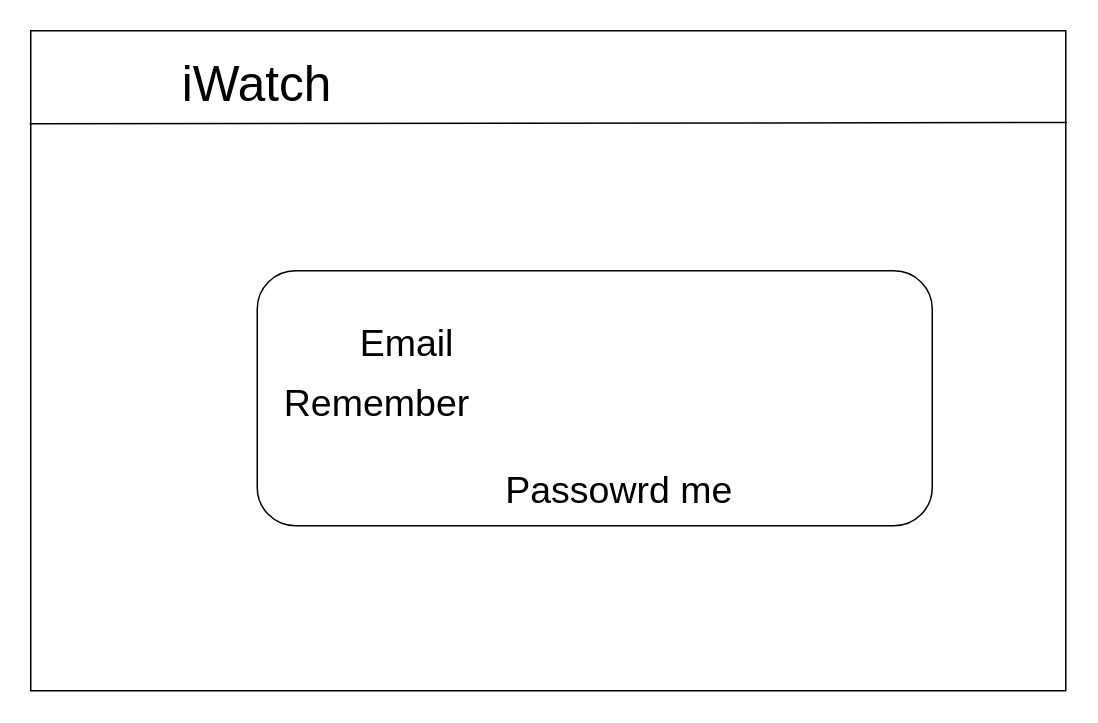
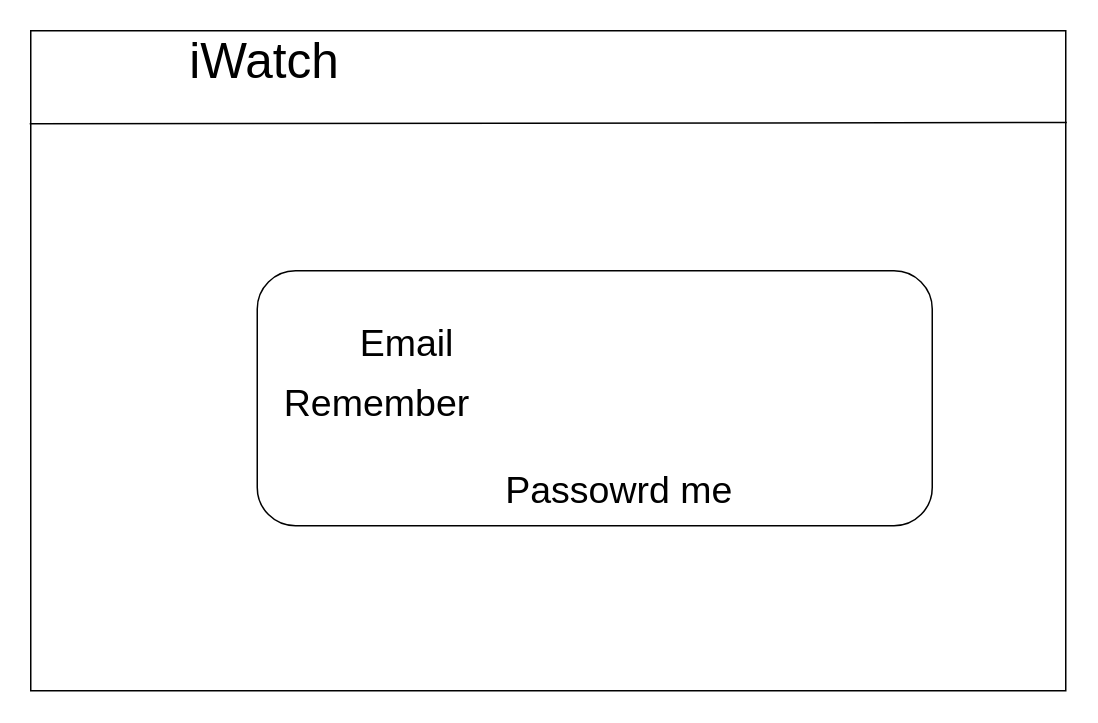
(257, 83) -> (265, 61)
